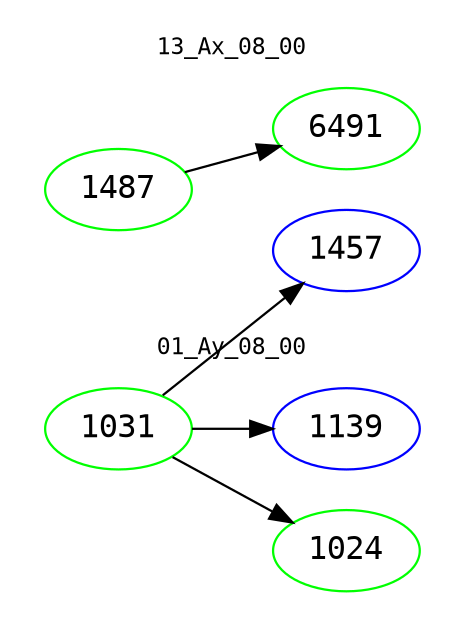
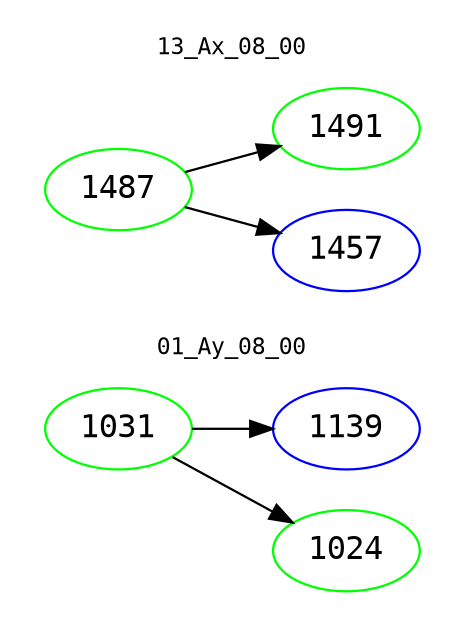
(346, 129) -> (346, 129)
(224, 346) -> (222, 217)
